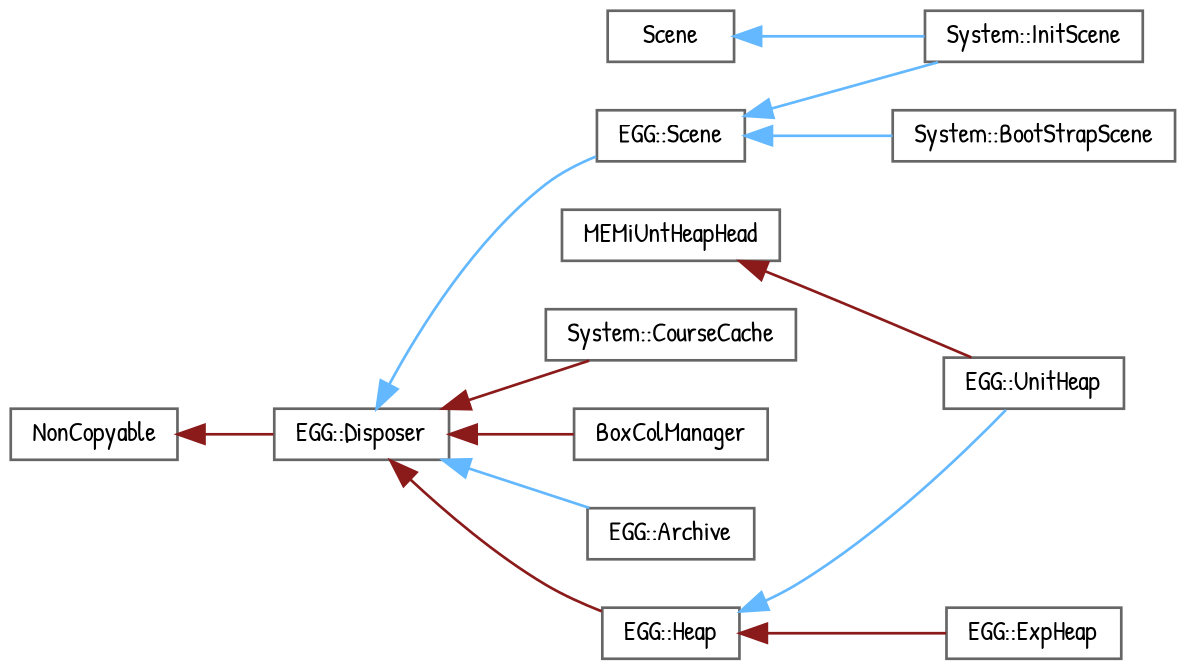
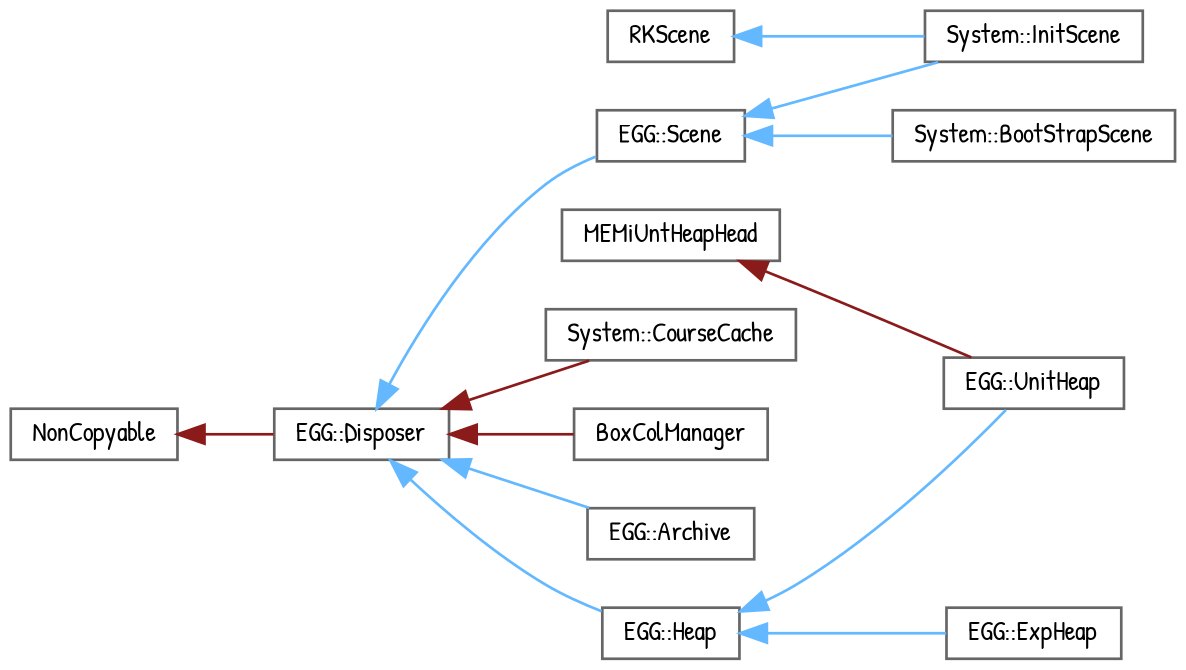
(671, 36) -> (671, 36)
(500, 554) -> (500, 554)
(857, 633) -> (857, 633)
